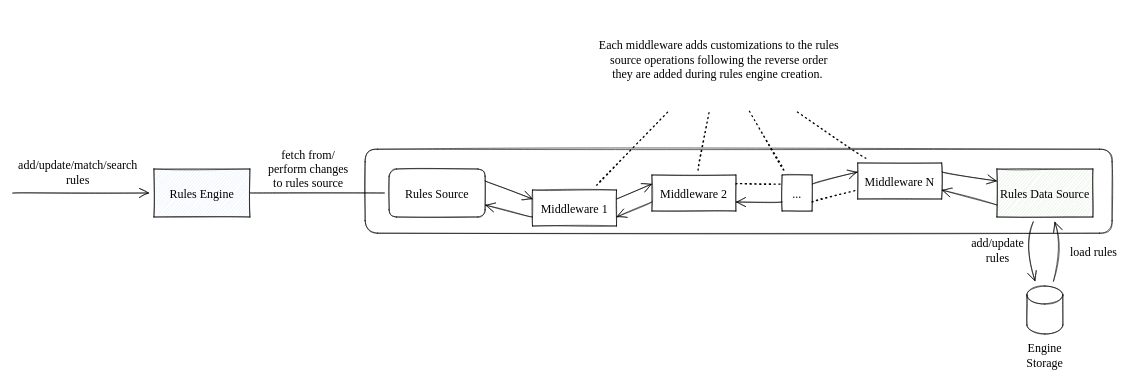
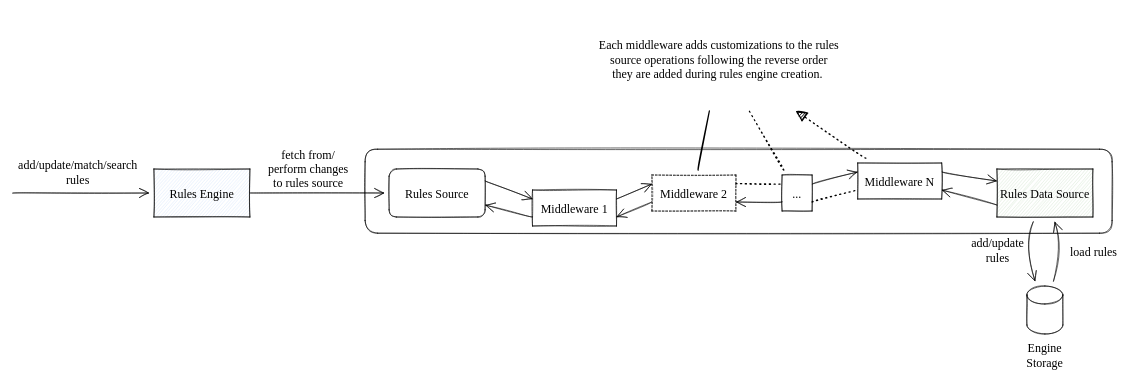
(801, 115) -> (806, 117)
(704, 140) -> (704, 140)
(613, 168) -> none
(380, 193) -> (379, 193)
(694, 193) -> (694, 193)
